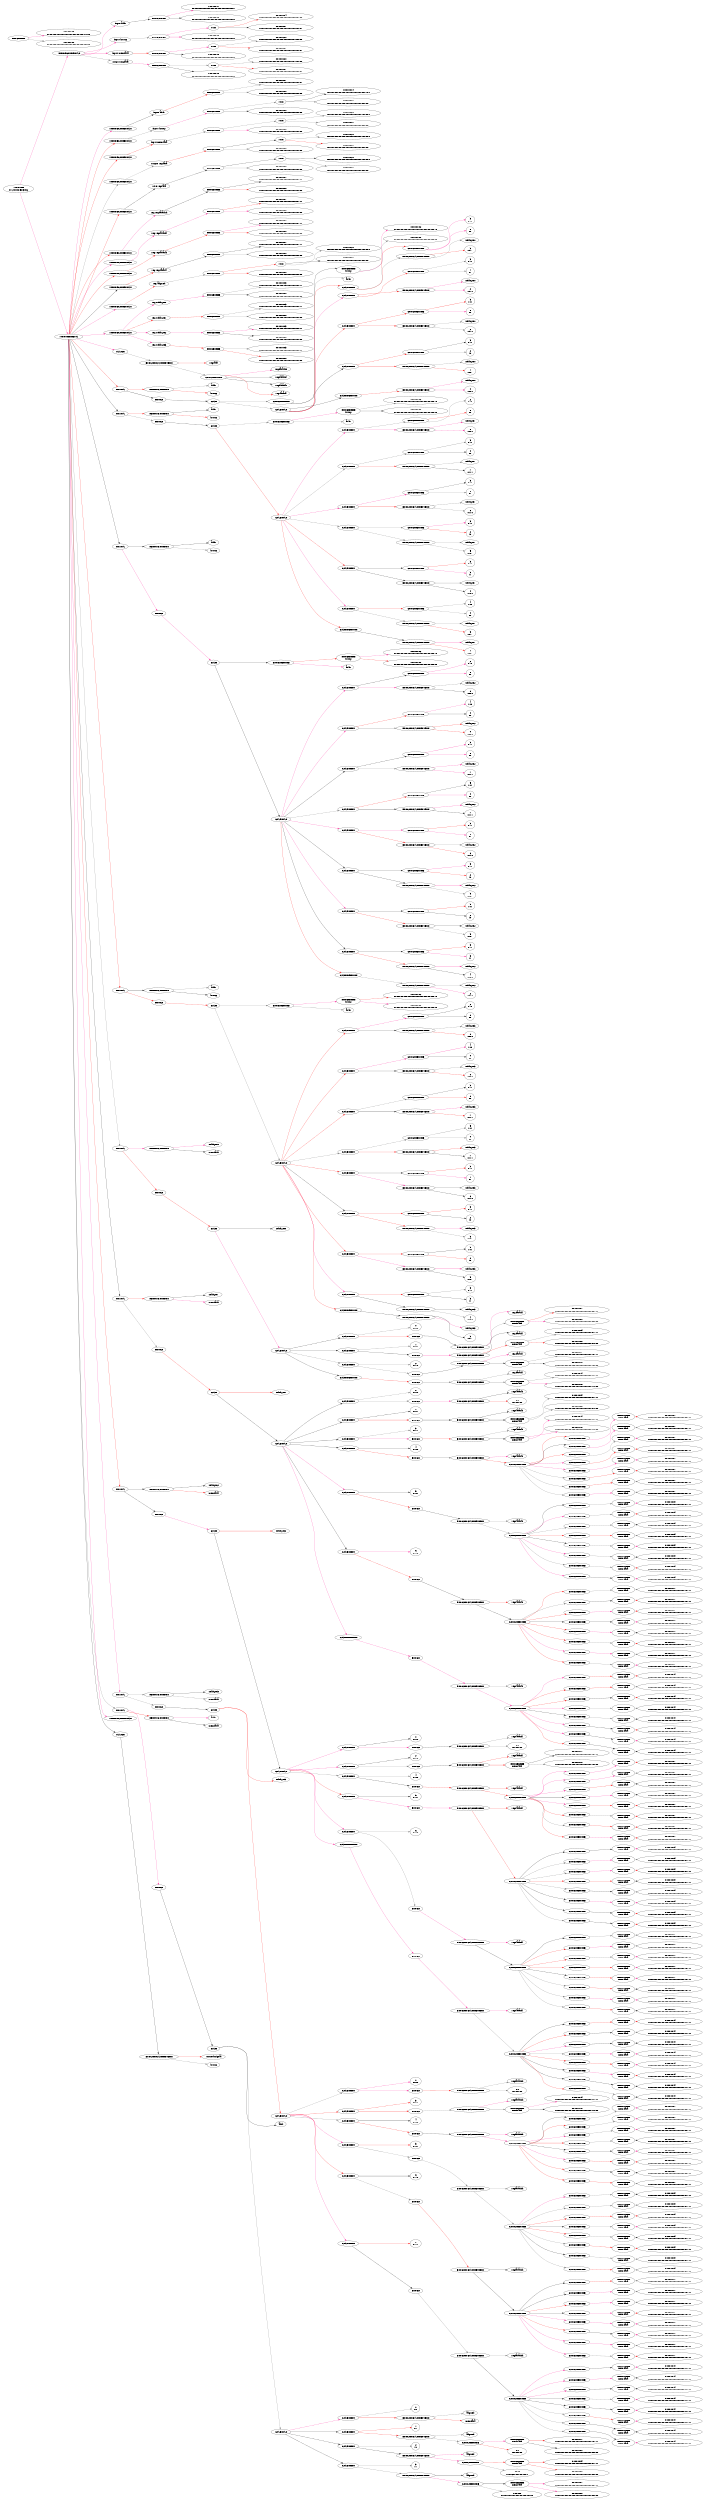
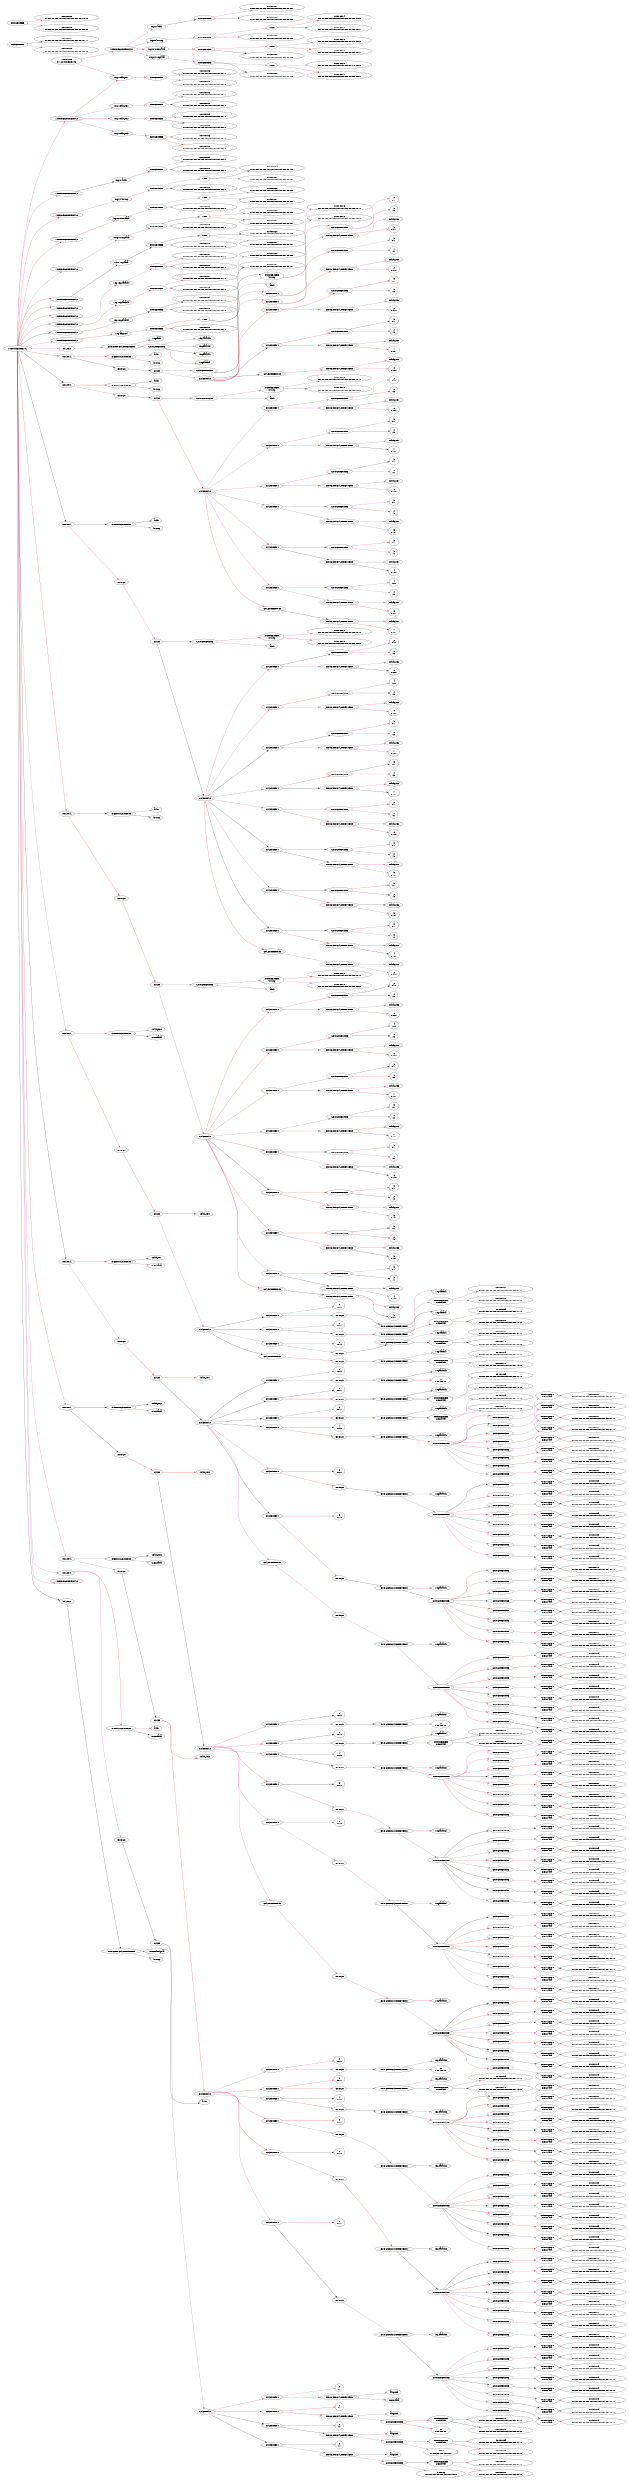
(159, 213) -> none
(44, 263) -> (95, 69)
(517, 2496) -> (441, 2475)
